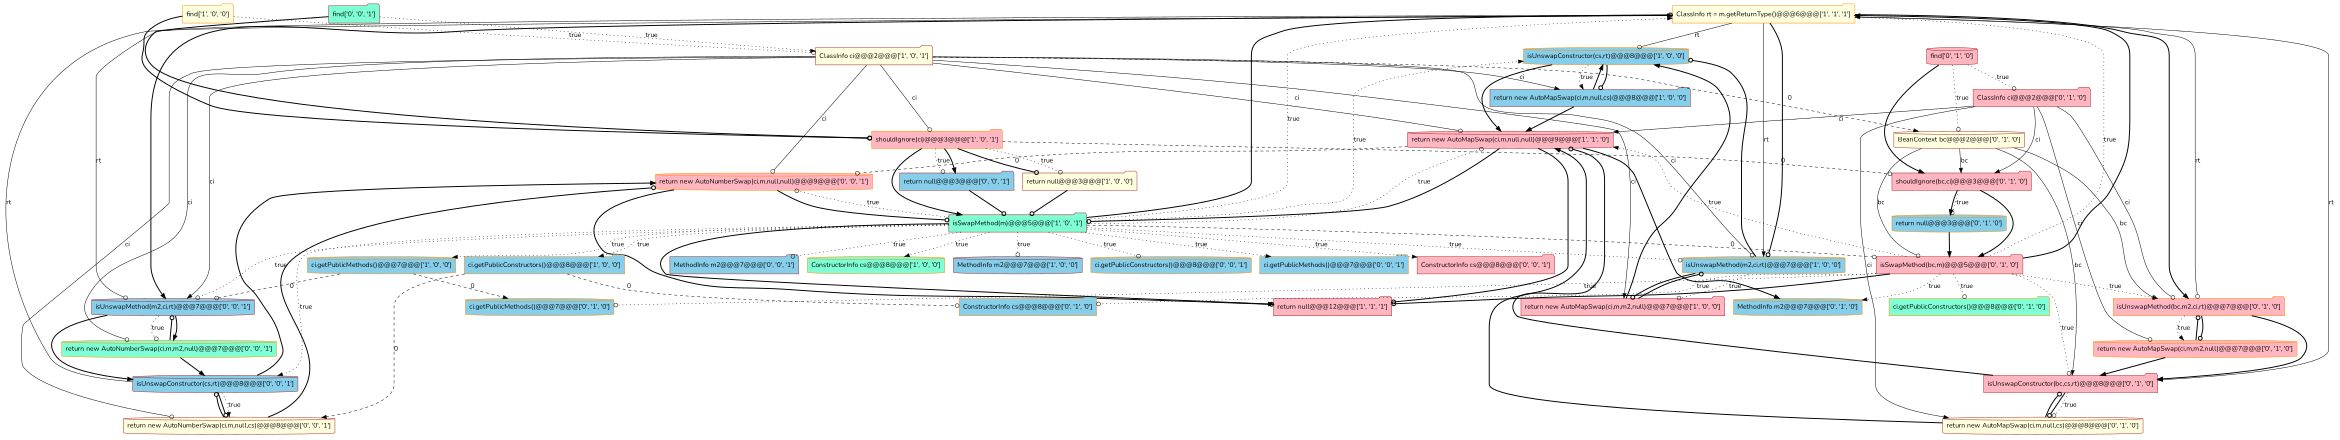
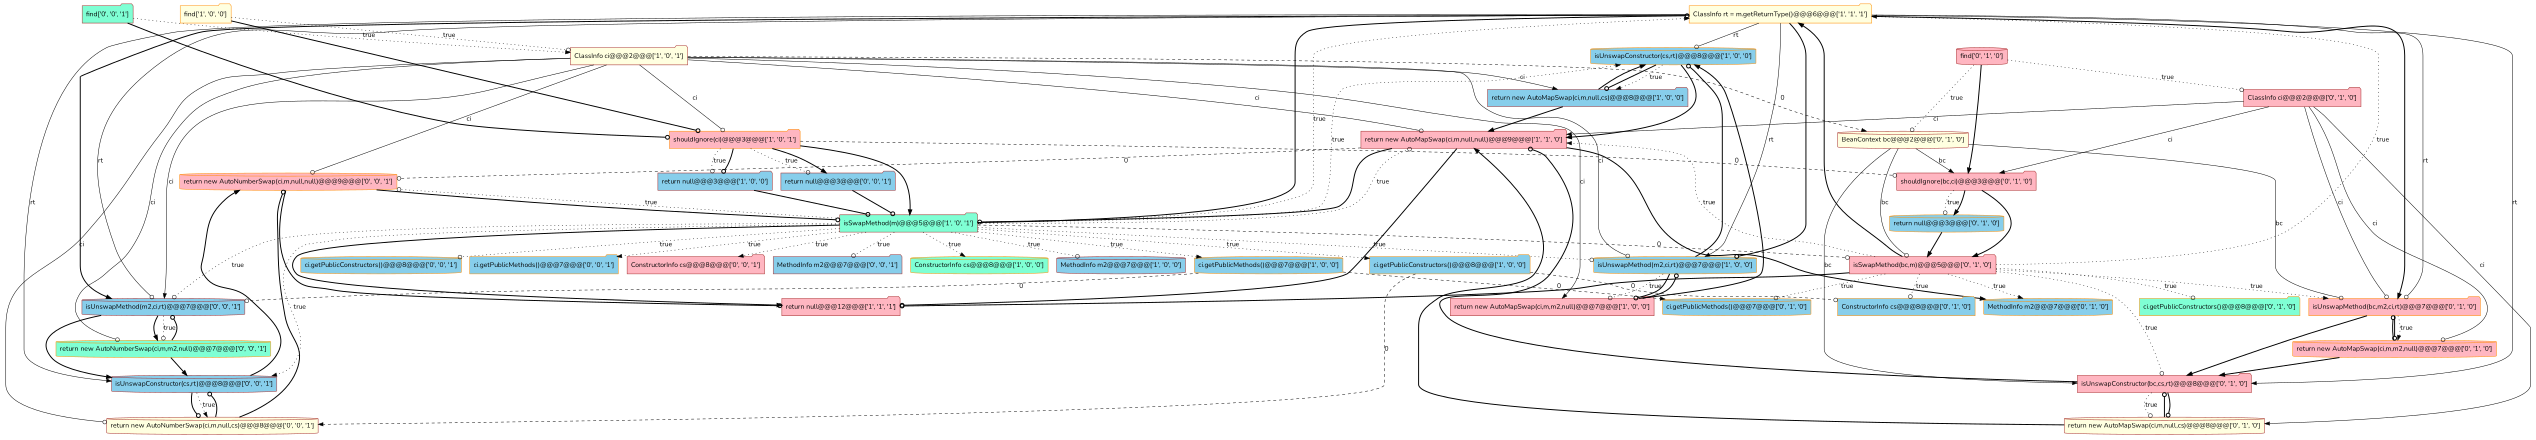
(661, 23) -> (187, 31)
(1510, 140) -> (1464, 140)
(1080, 182) -> (715, 182)
